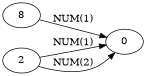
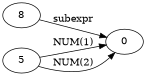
(73, 19) -> (73, 19)
(22, 61) -> (22, 61)
